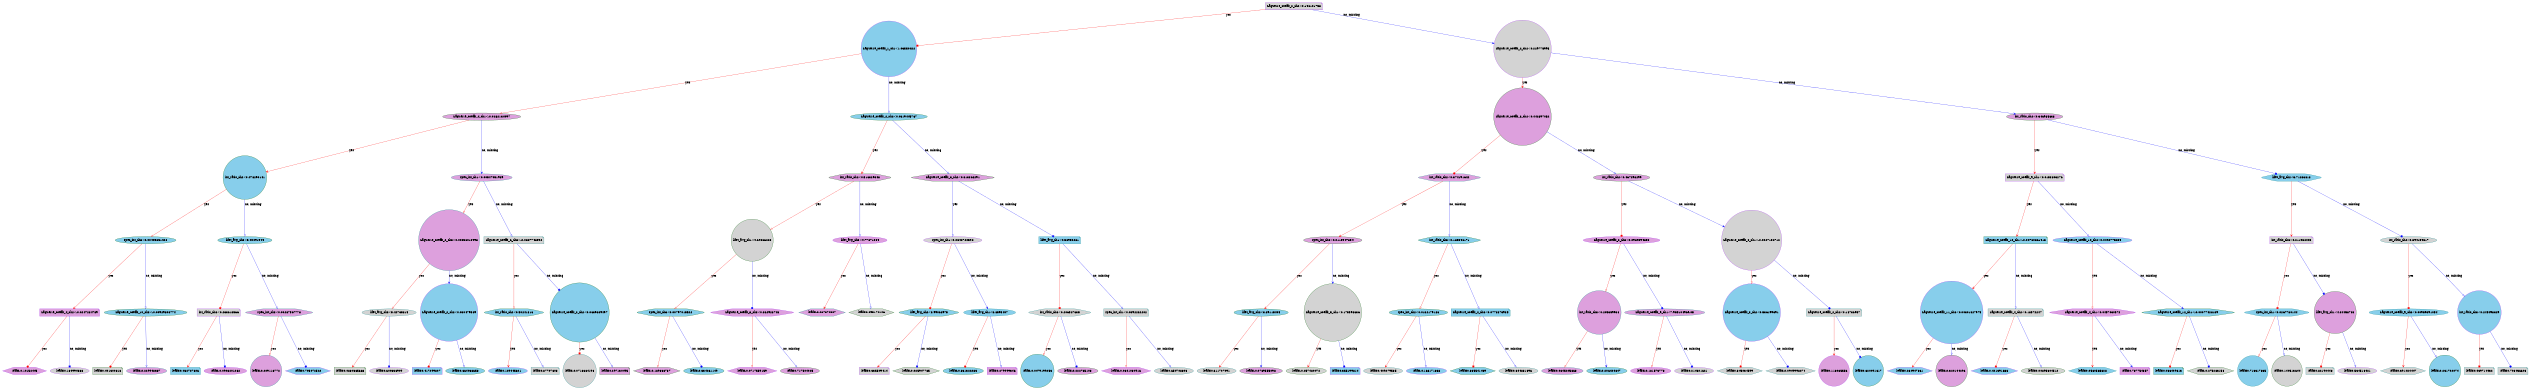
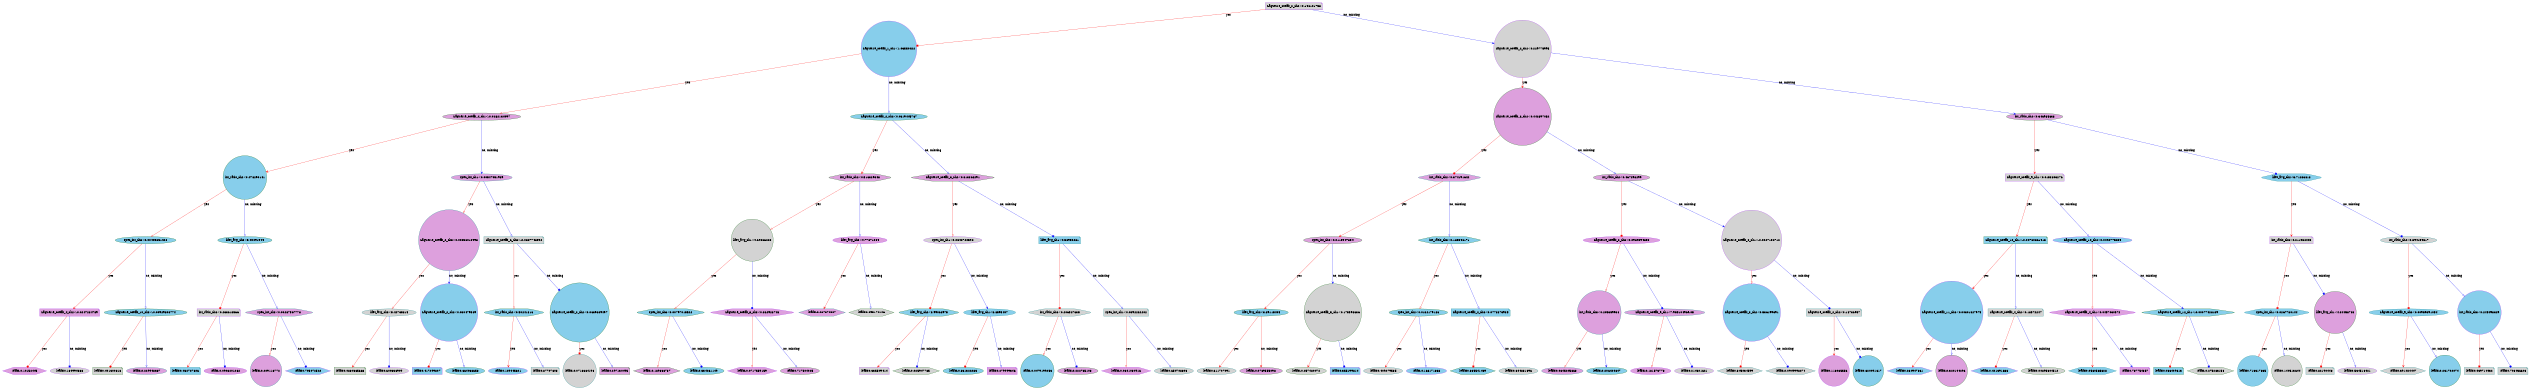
(953, 208) -> (953, 208)
(1261, 341) -> (1261, 341)
